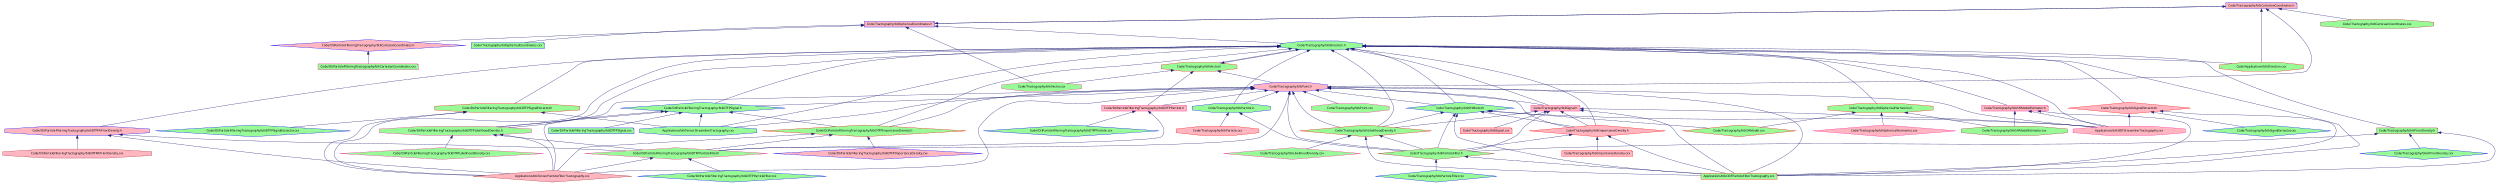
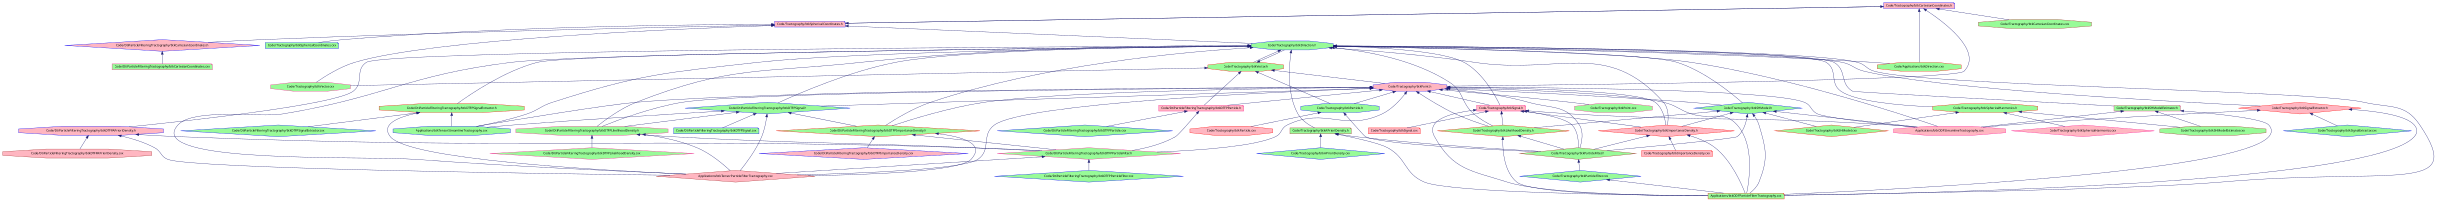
(1266, 72) -> (1287, 85)
(2015, 108) -> (2147, 108)
(1292, 154) -> none
(1584, 166) -> (1667, 187)
